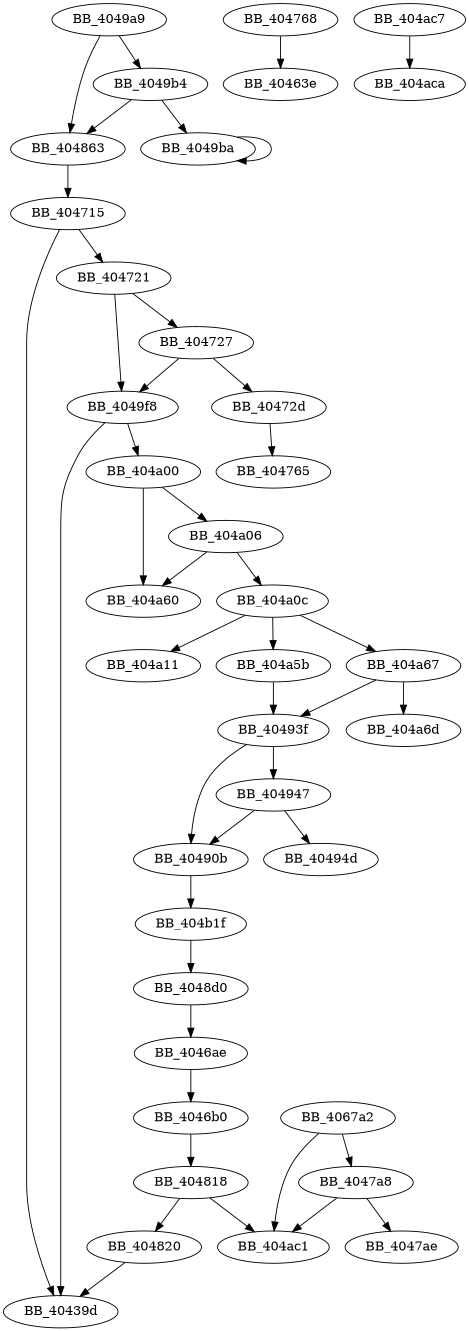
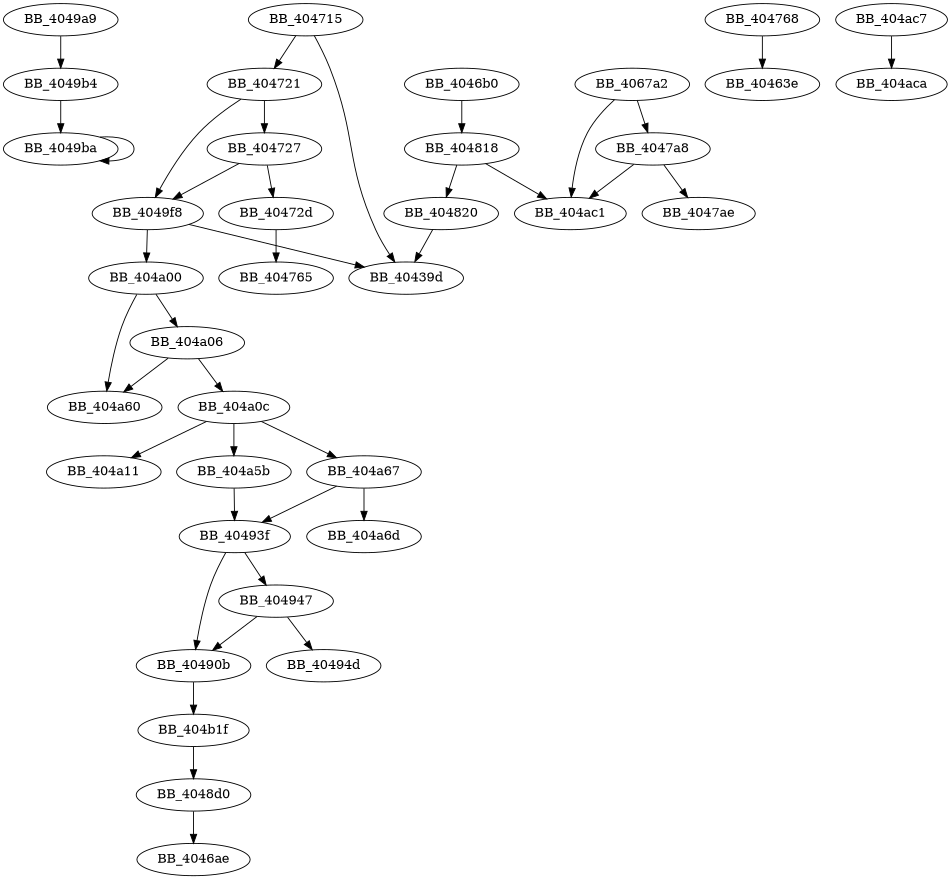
(68, 149) -> none
(191, 1081) -> none
